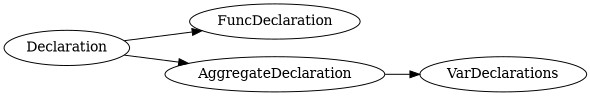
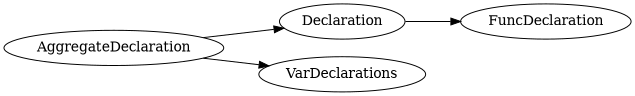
(151, 59) -> (239, 33)
